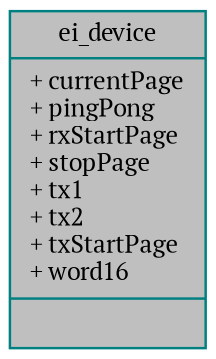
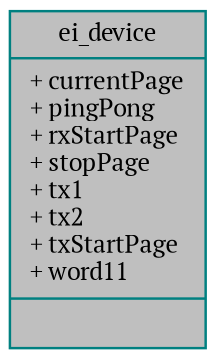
(79, 273) -> (79, 273)
